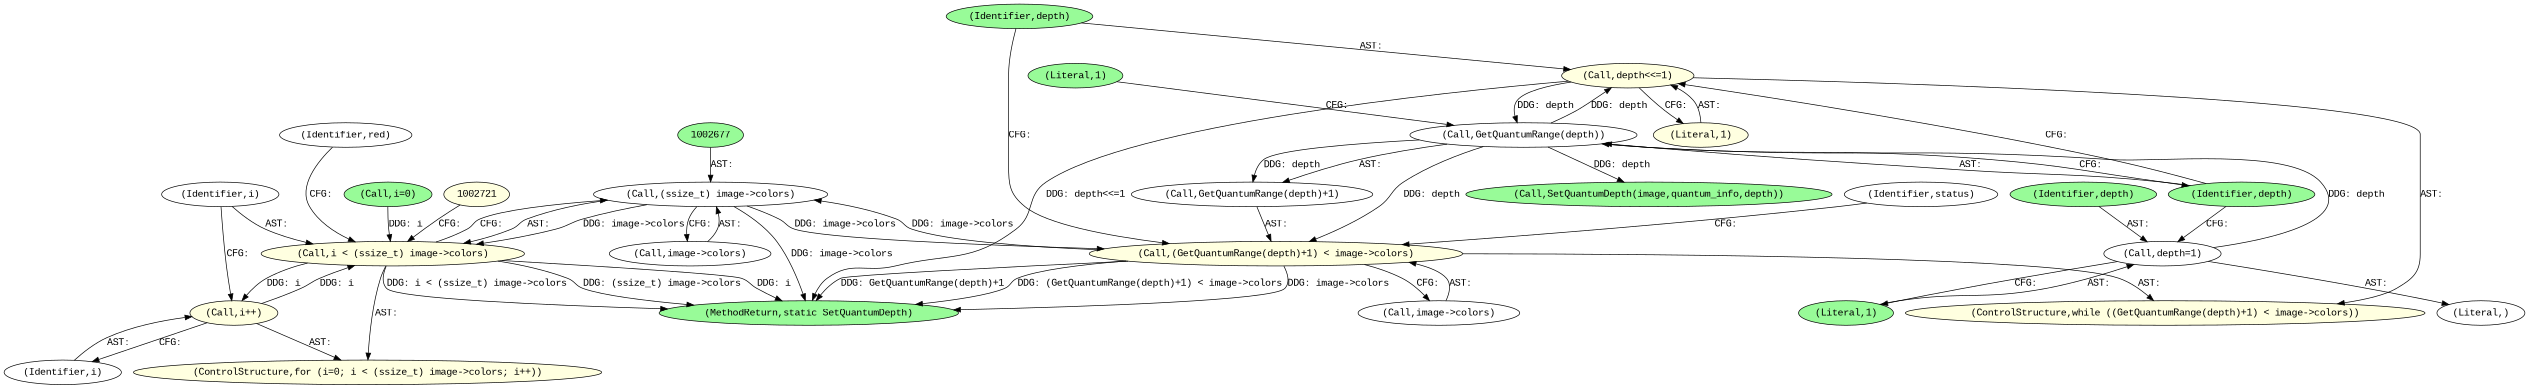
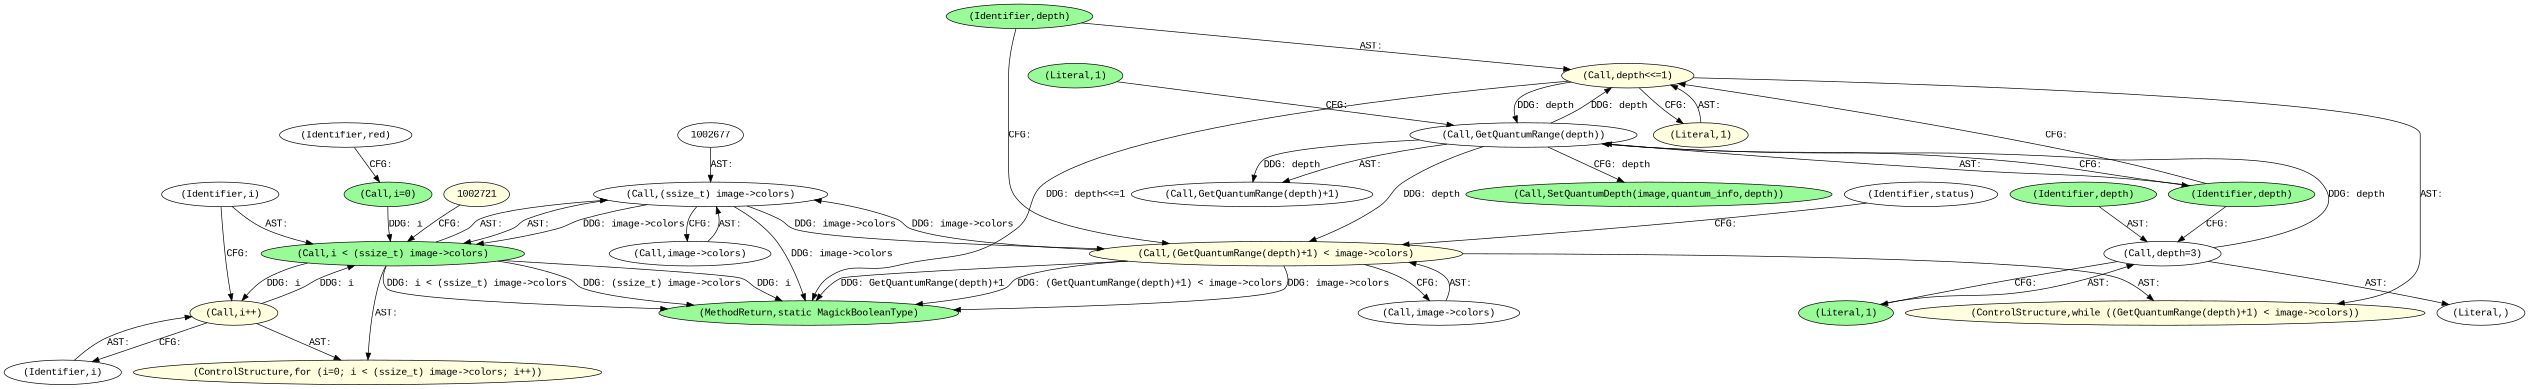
(711, 135) -> (711, 135)
(1622, 165) -> (1622, 165)
(307, 199) -> (365, 162)
(1263, 221) -> none
(494, 224) -> (494, 224)
(393, 254) -> (393, 254)
(2162, 254) -> (2162, 254)
(809, 313) -> (809, 313)
